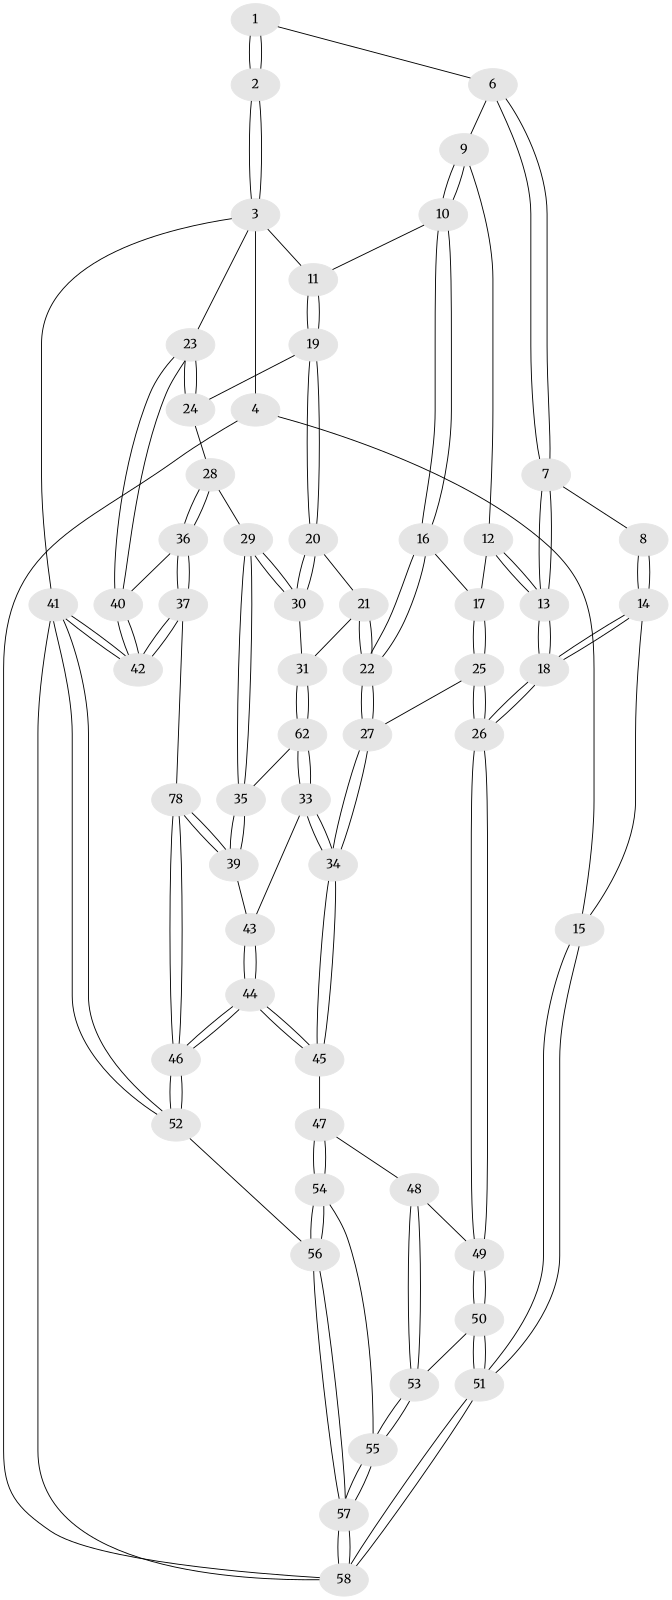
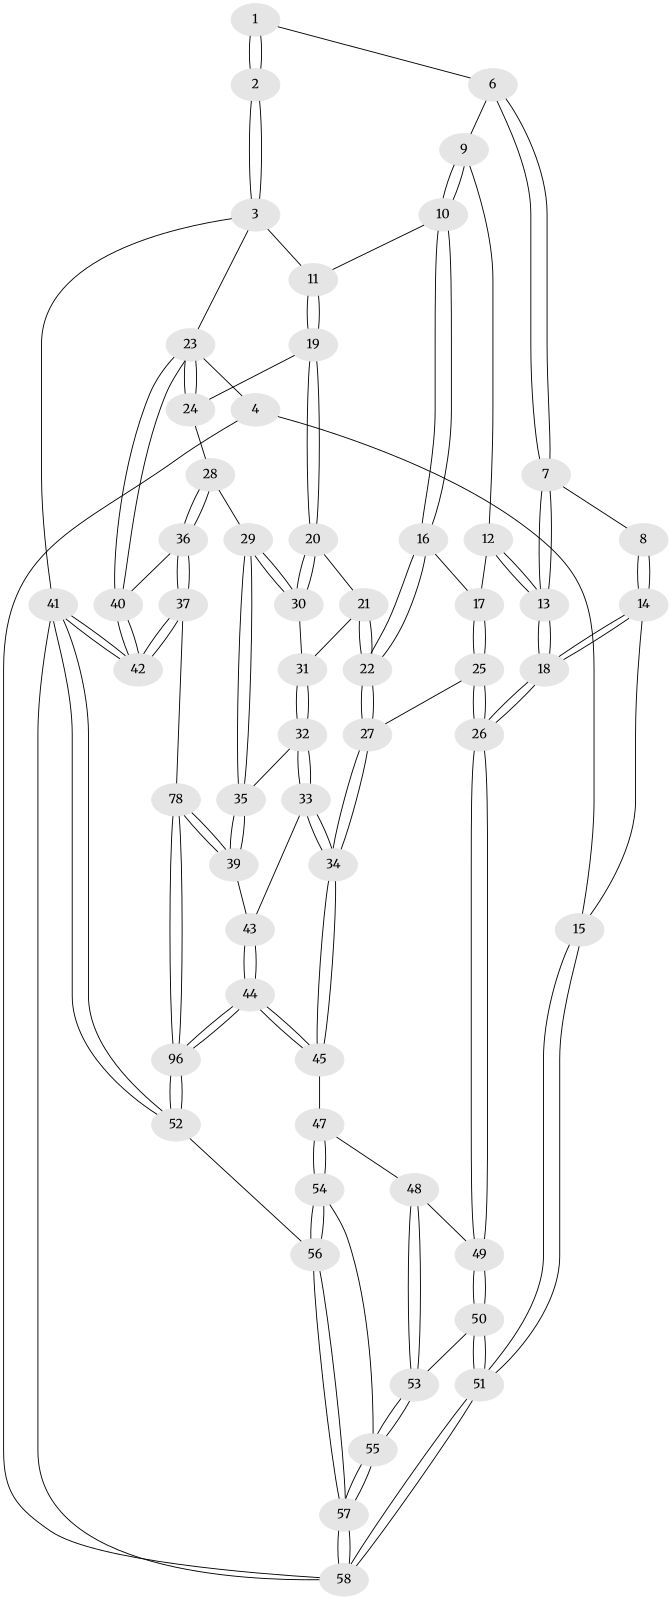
(255, 312) -> (223, 377)
(302, 735) -> (302, 735)
(176, 1060) -> (176, 1060)
